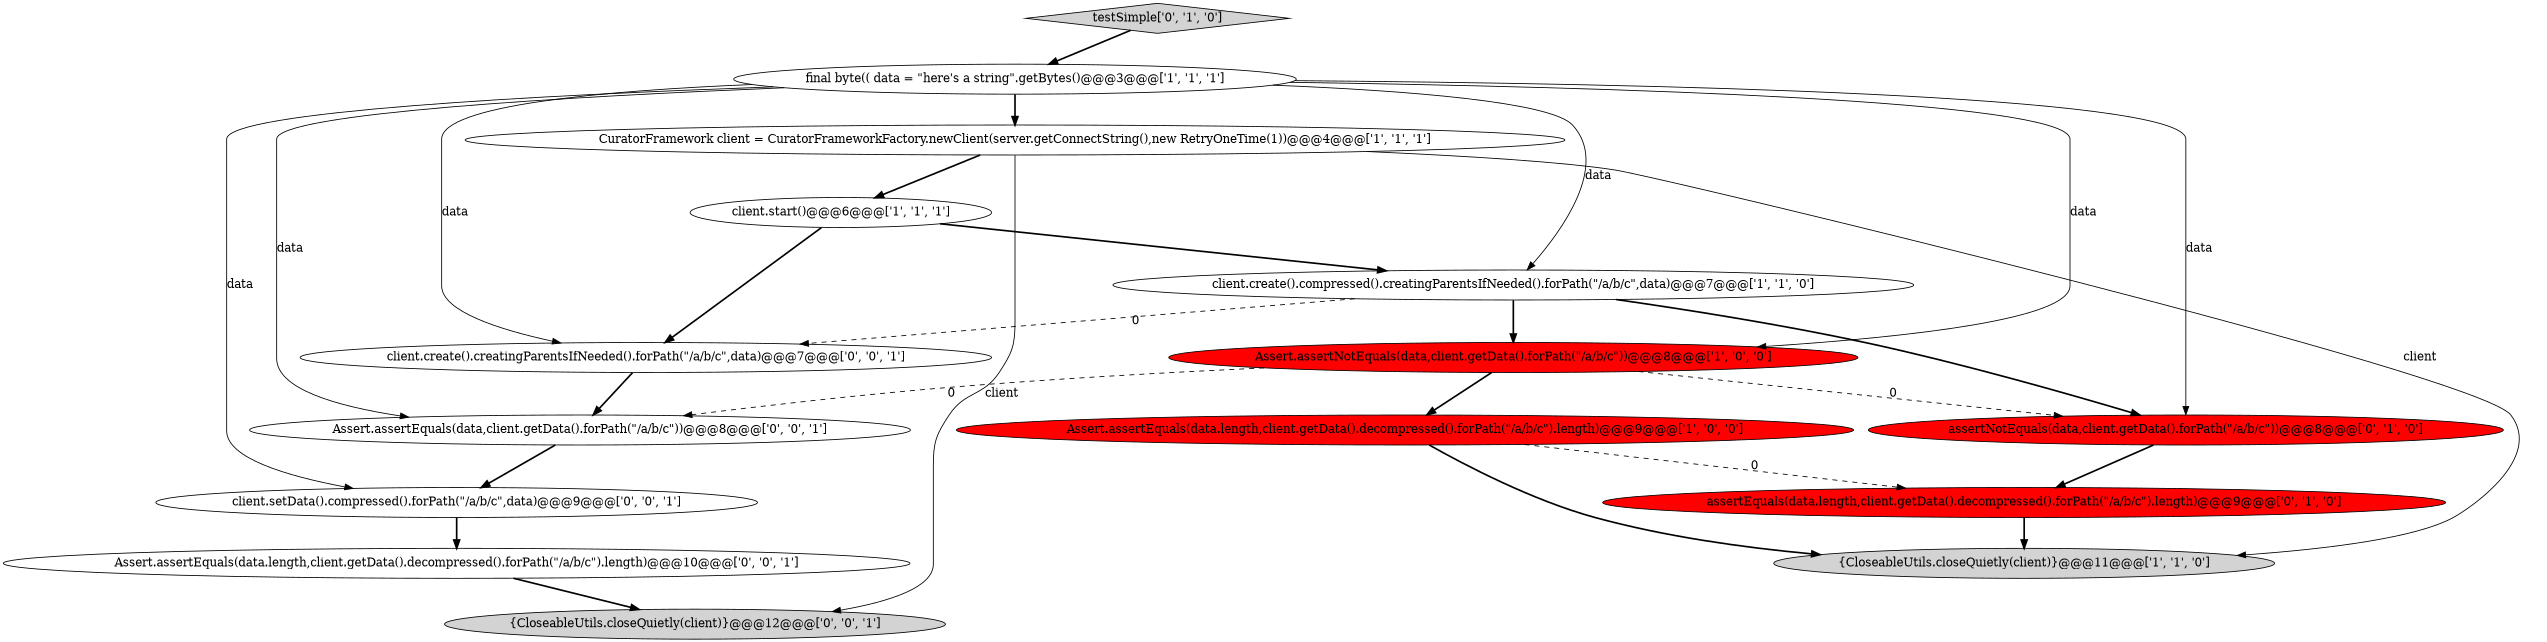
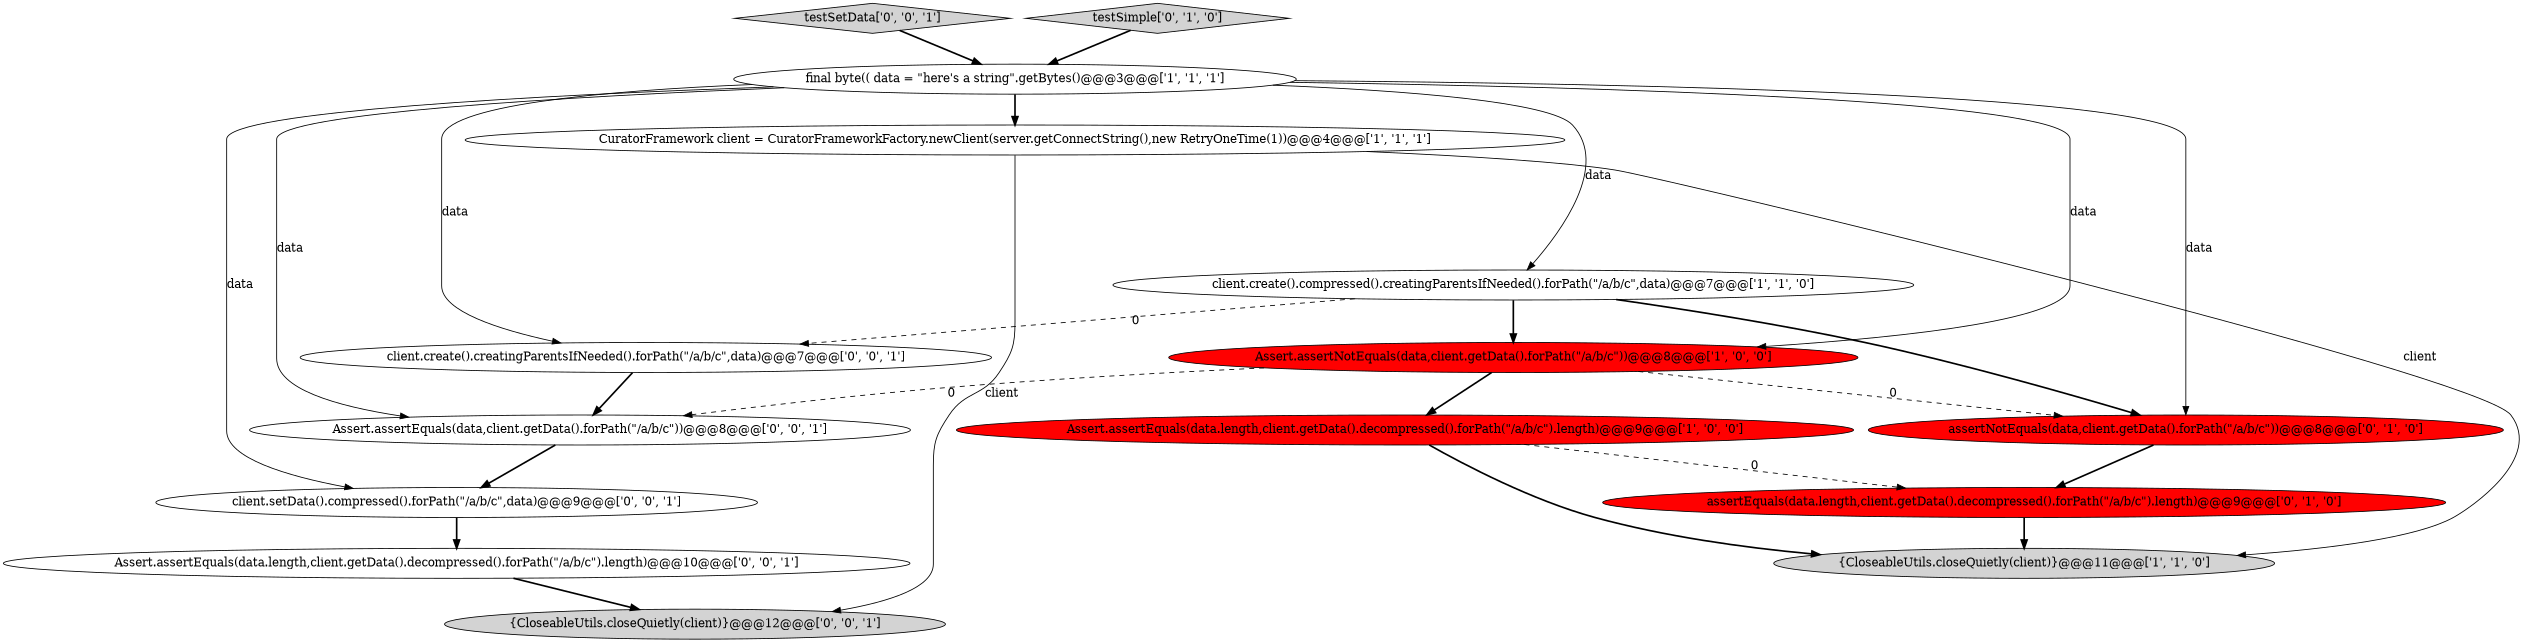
none -> (872, 18)
(841, 212) -> none
